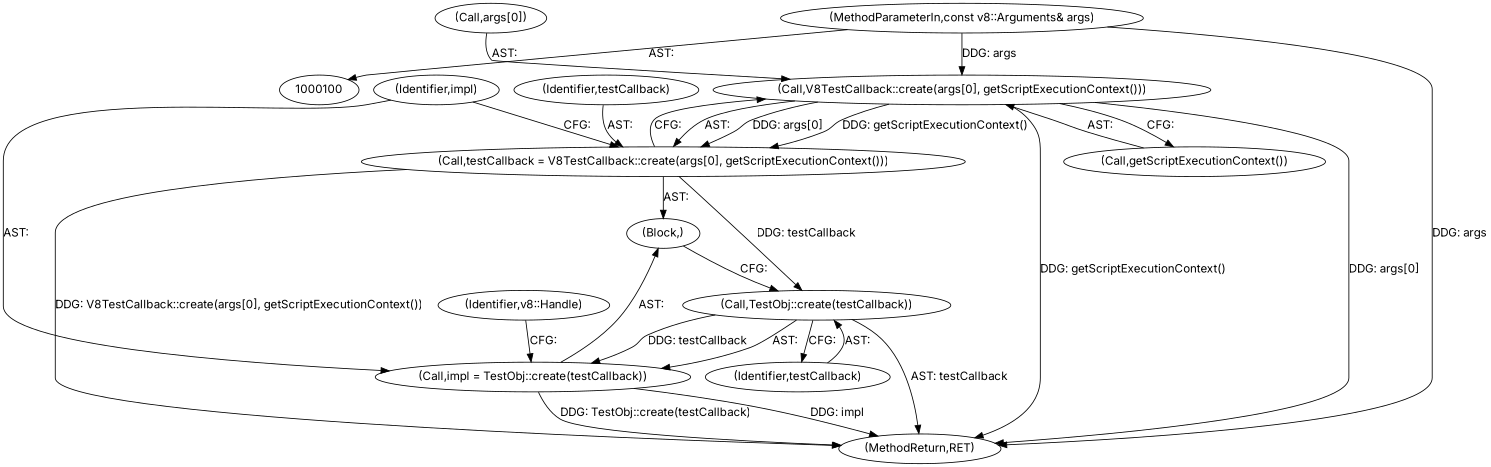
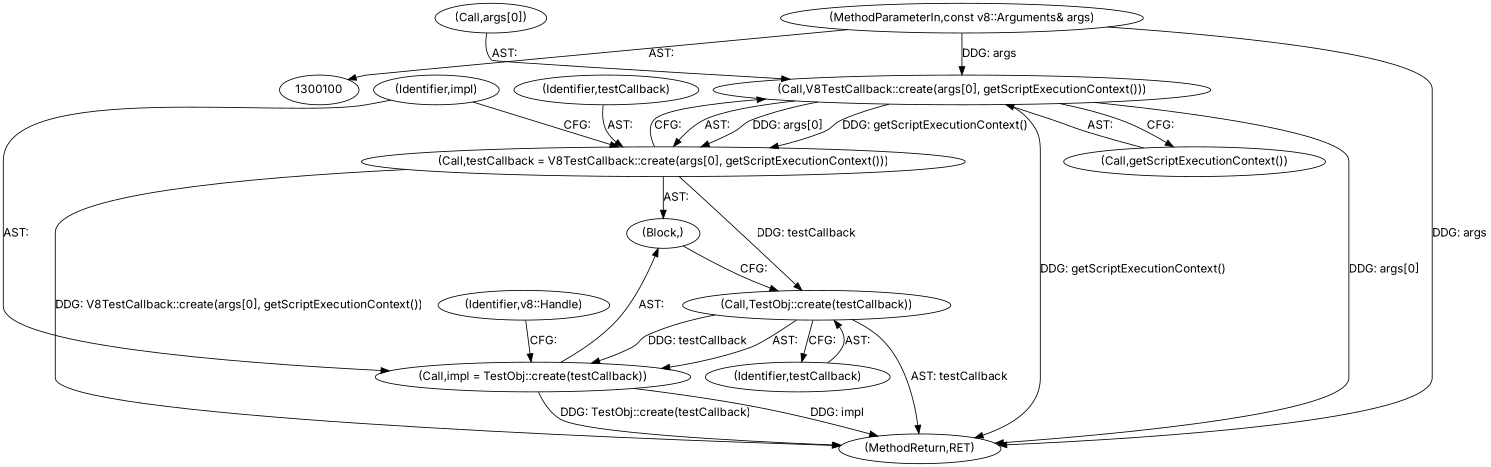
(319, 90) -> (319, 90)
